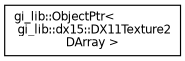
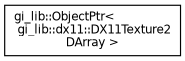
(93, 30) -> (93, 30)
